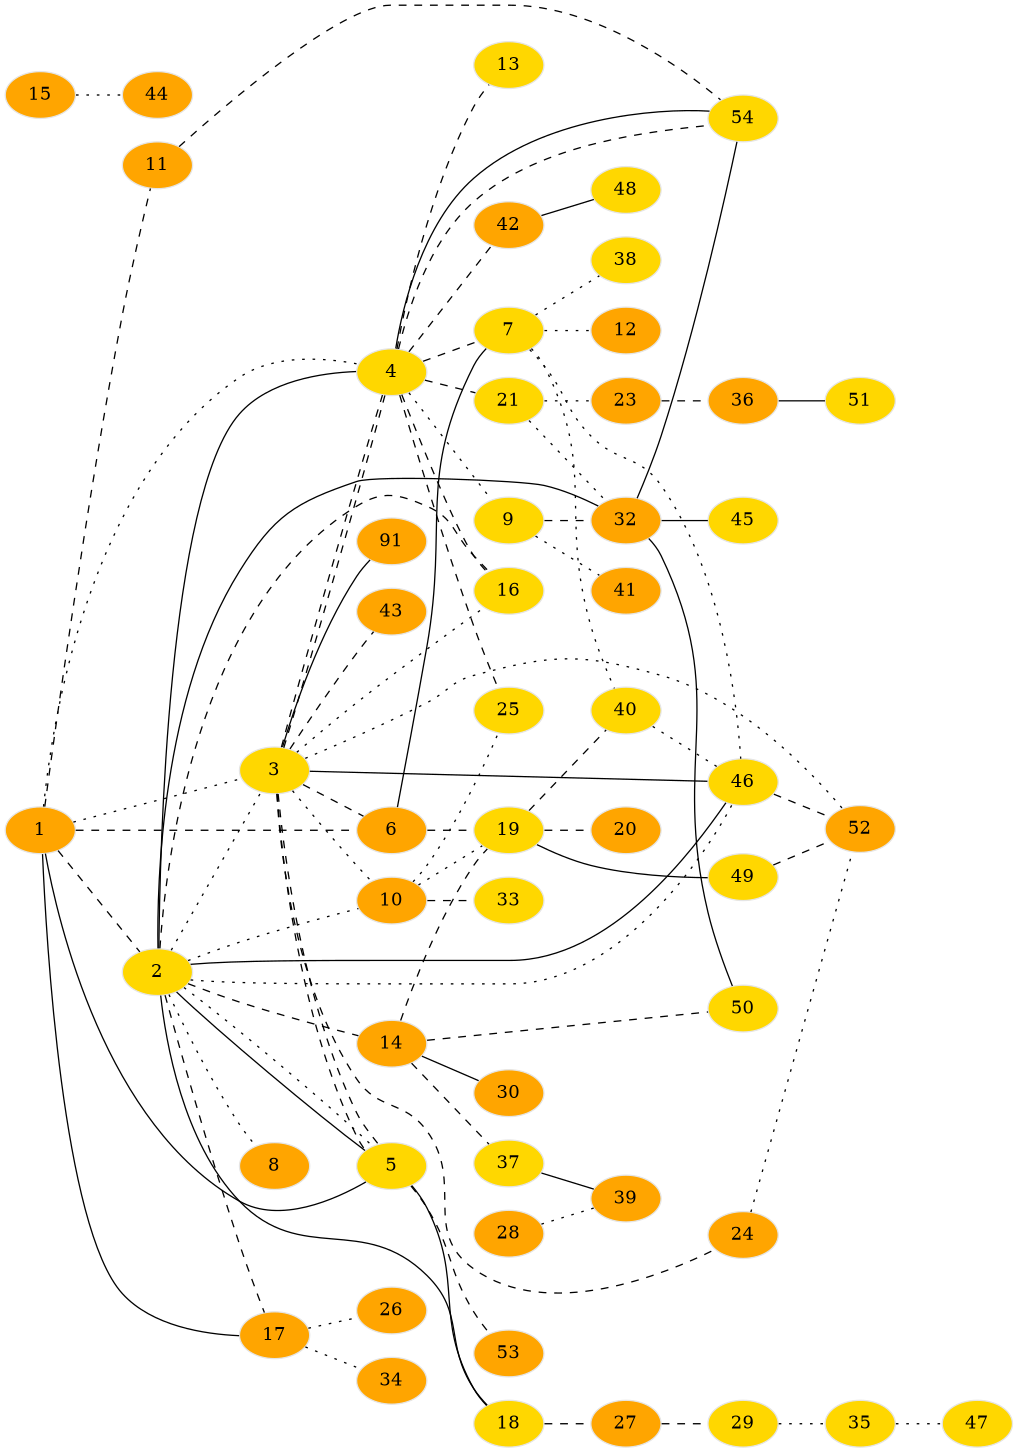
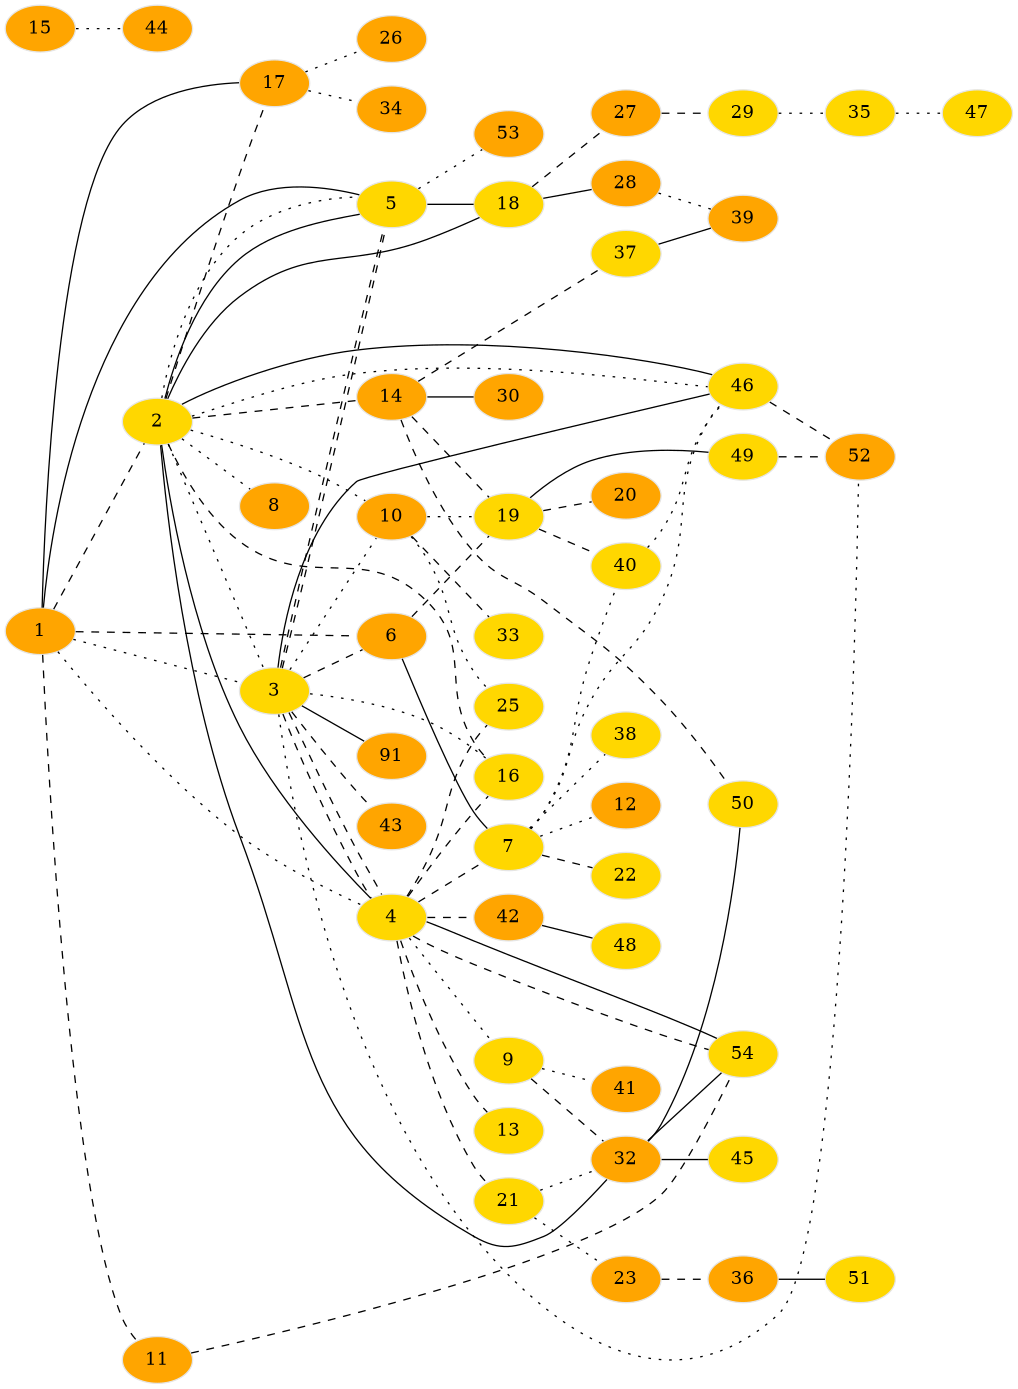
none -> (567, 194)
none -> (626, 876)
(743, 1235) -> none
(454, 1272) -> (450, 169)
